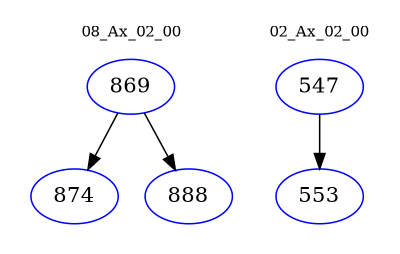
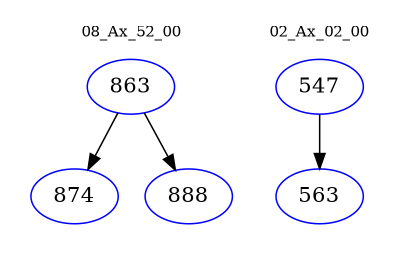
(132, 33) -> (132, 33)
(131, 87) -> (131, 87)
(320, 196) -> (320, 196)
